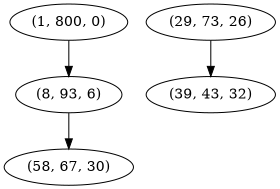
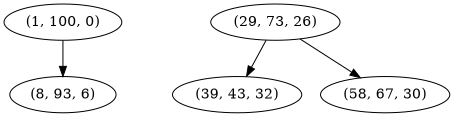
(69, 22) -> (63, 22)
(69, 126) -> (326, 55)
